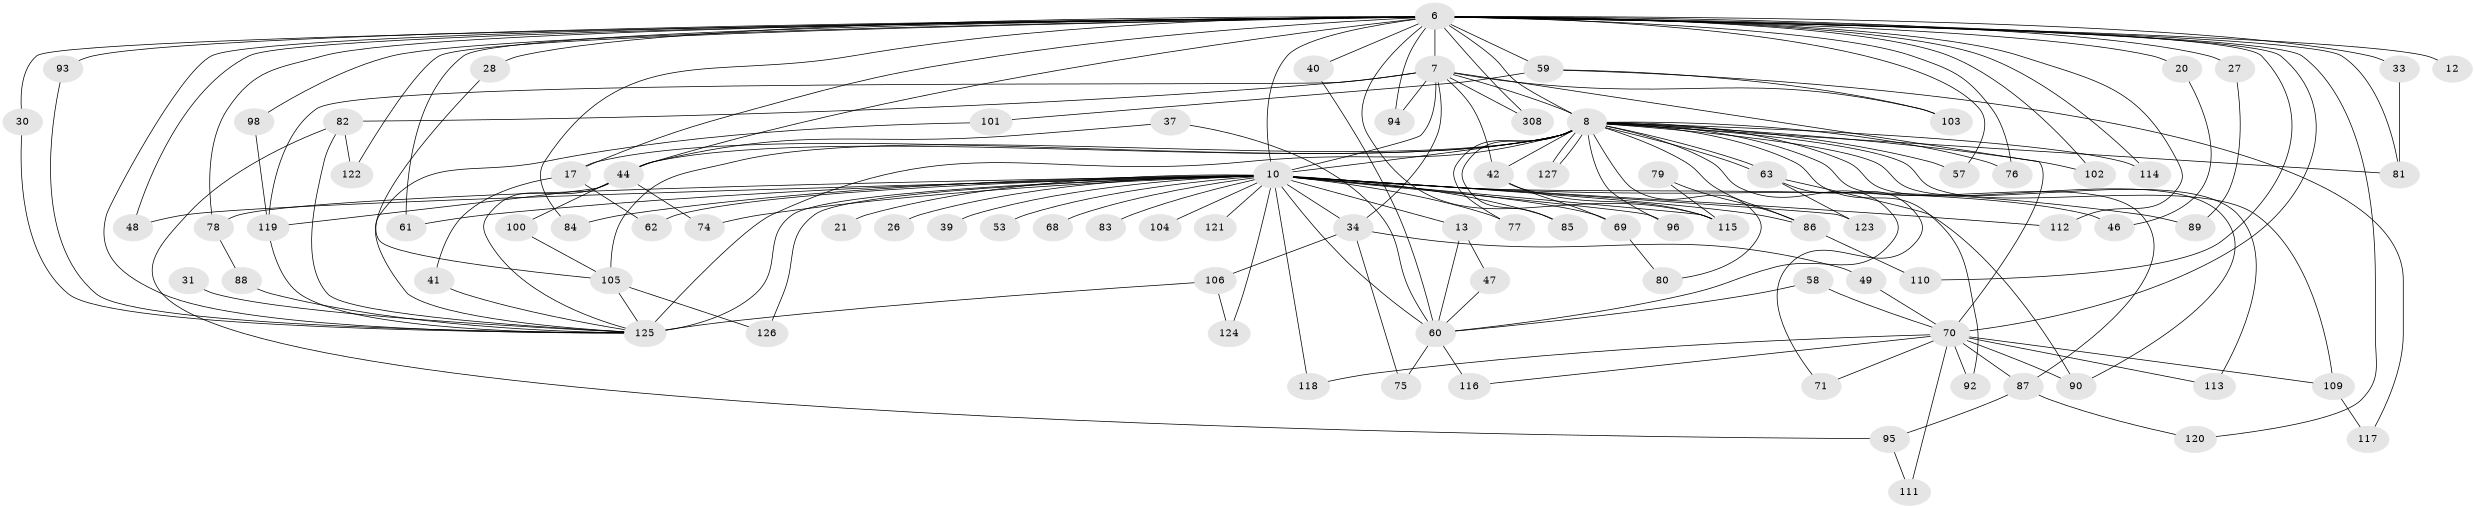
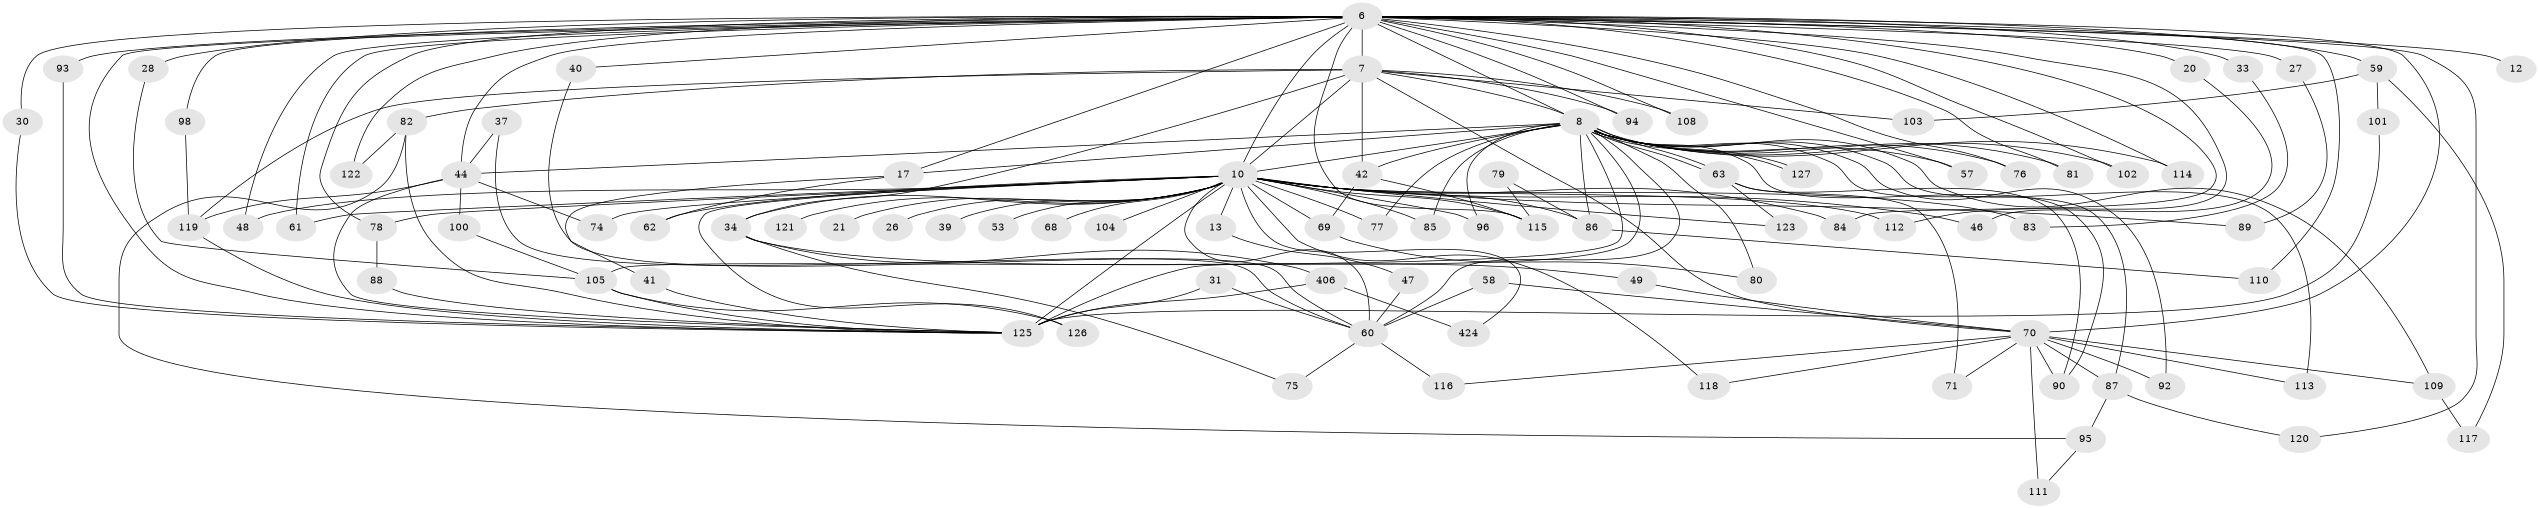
(1533, 122) -> (1687, 122)
(2400, 122) -> (2225, 211)
(1215, 281) -> (1326, 281)
(1449, 281) -> (1279, 305)
(1229, 334) -> (1469, 334)
